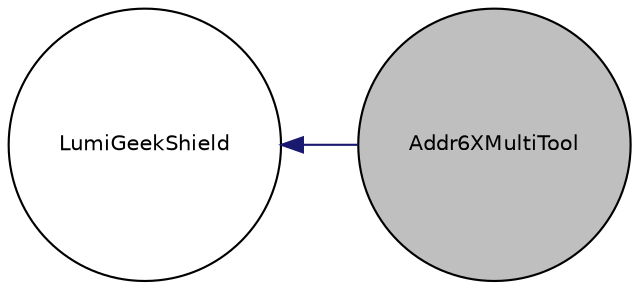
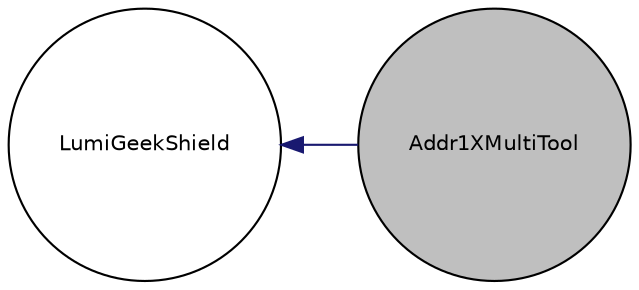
(494, 145) -> (494, 145)
